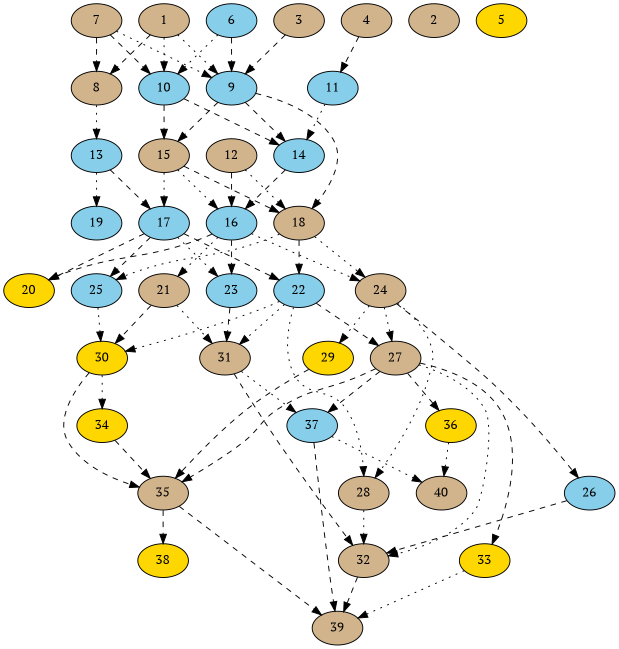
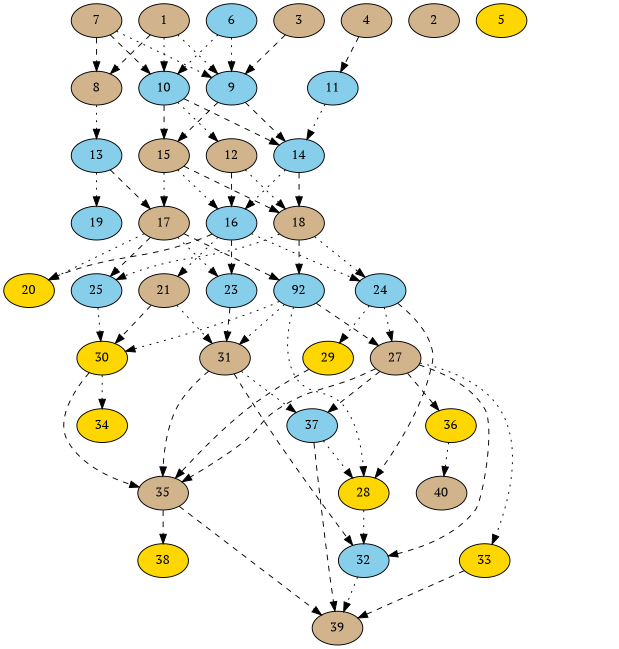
(232, 50) -> (232, 50)
none -> (194, 118)
(326, 129) -> (299, 185)
(270, 185) -> (270, 185)
(164, 223) -> (164, 223)
(101, 255) -> (101, 255)
(299, 291) -> (299, 291)
(381, 291) -> (381, 291)
(426, 386) -> (426, 386)
(507, 425) -> (507, 425)
(129, 456) -> (174, 413)
(373, 457) -> (335, 456)
(486, 465) -> (486, 465)
(364, 493) -> (364, 493)
(590, 493) -> none
(364, 561) -> (364, 561)
(352, 590) -> (352, 590)
(416, 592) -> (416, 592)
